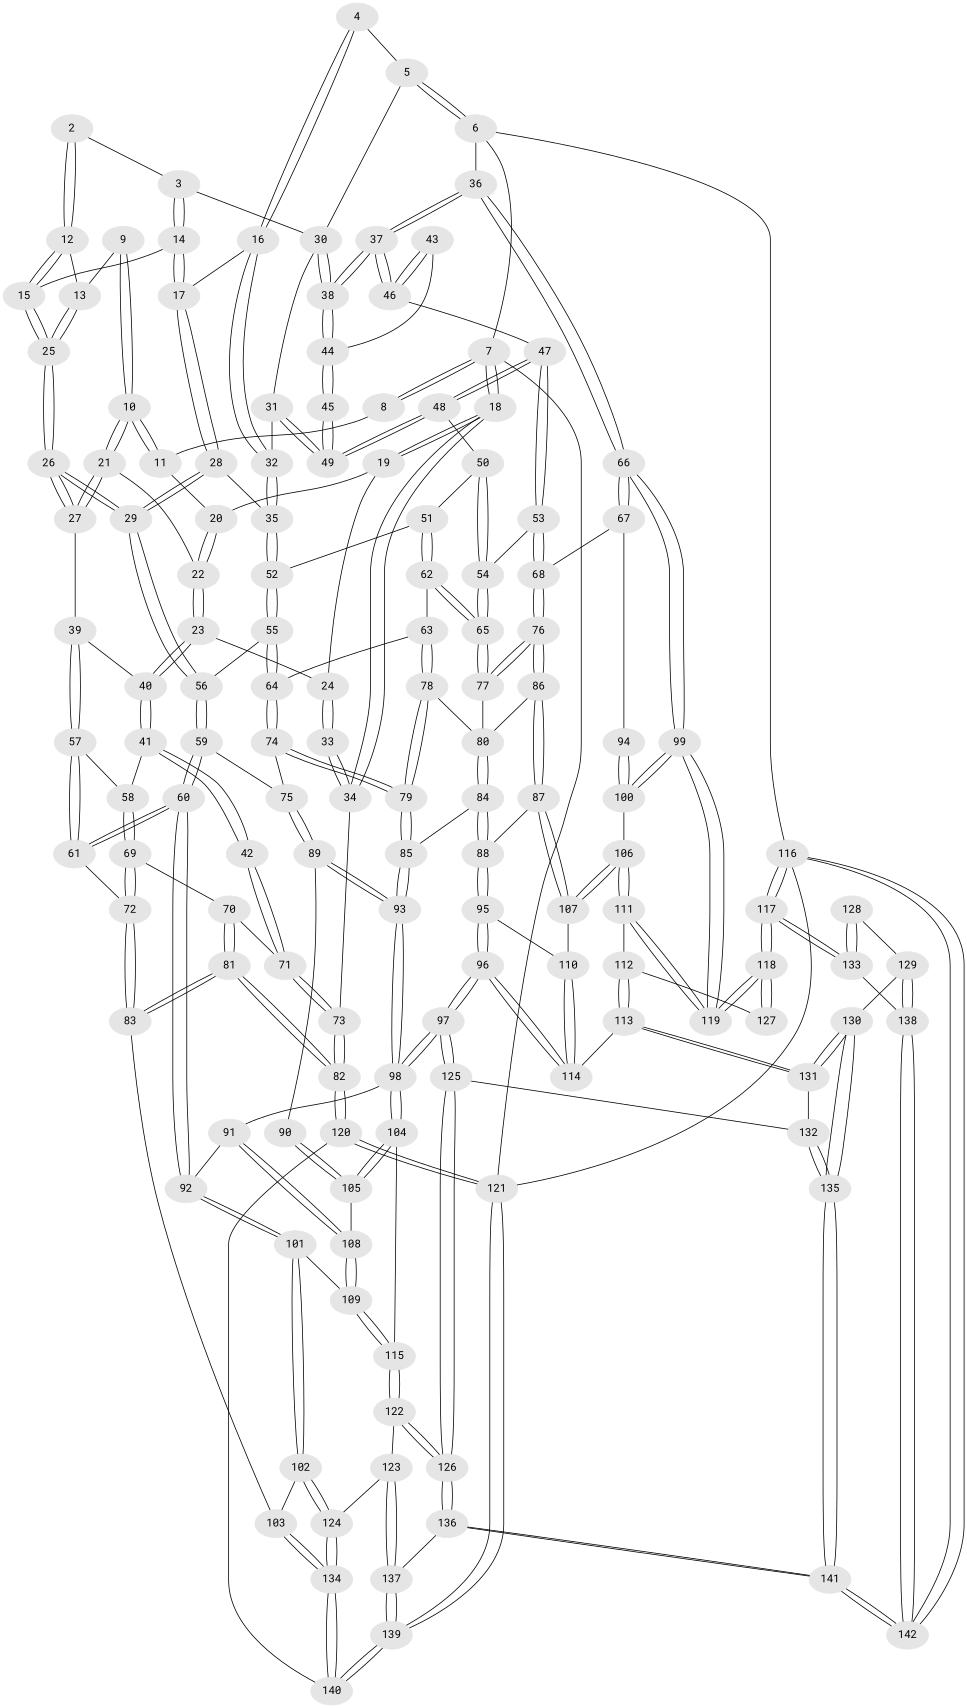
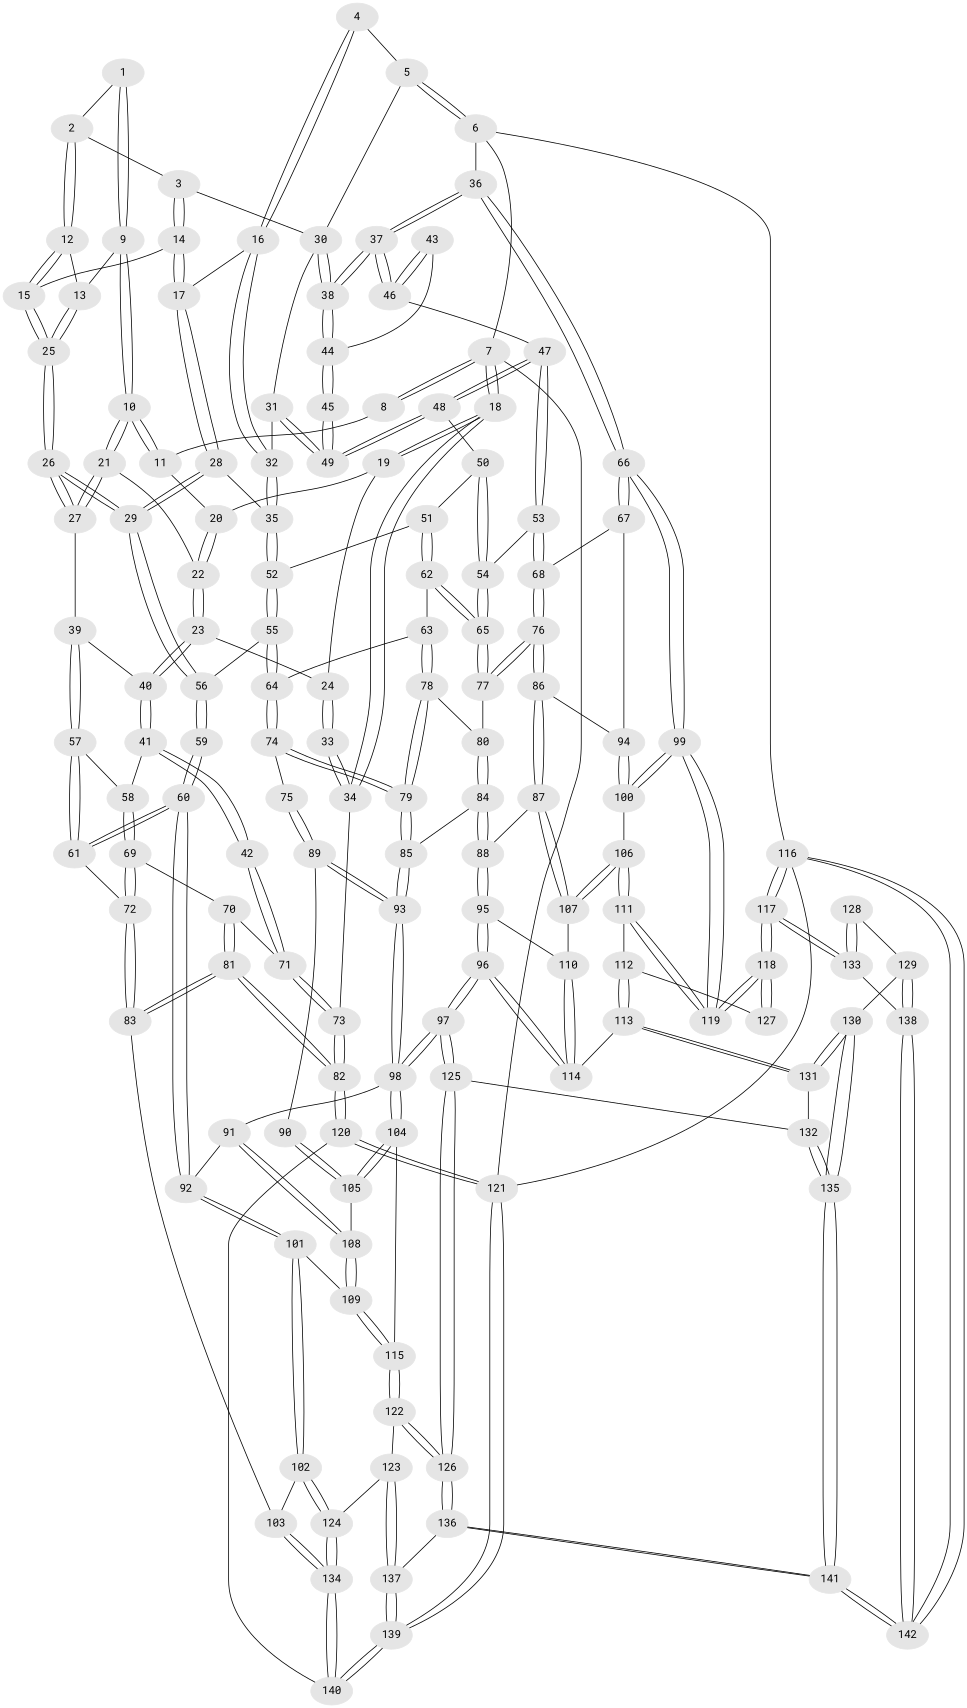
none -> (123, 73)
(511, 714) -> (576, 711)
(244, 770) -> none
